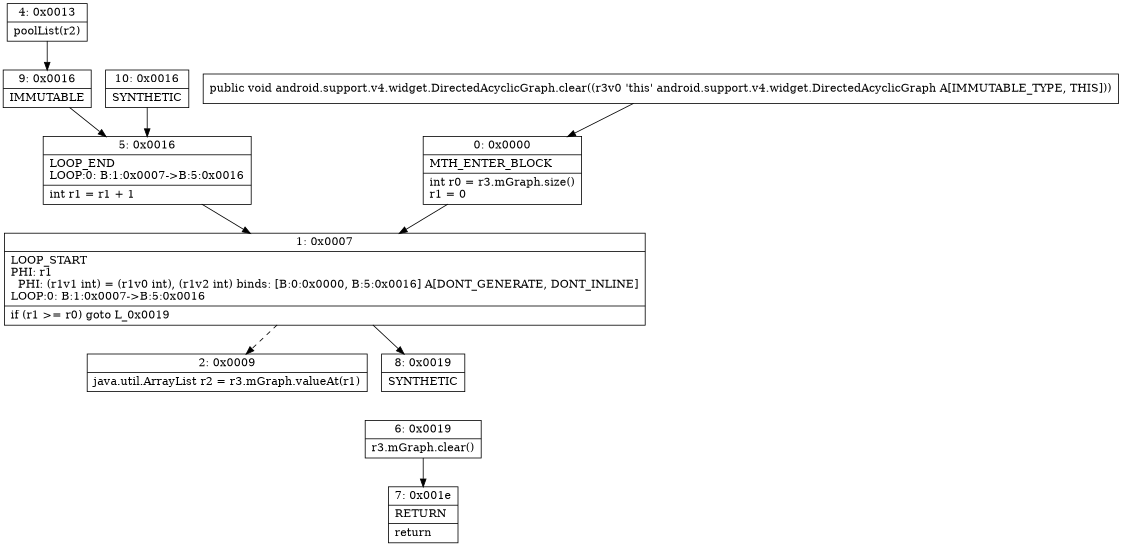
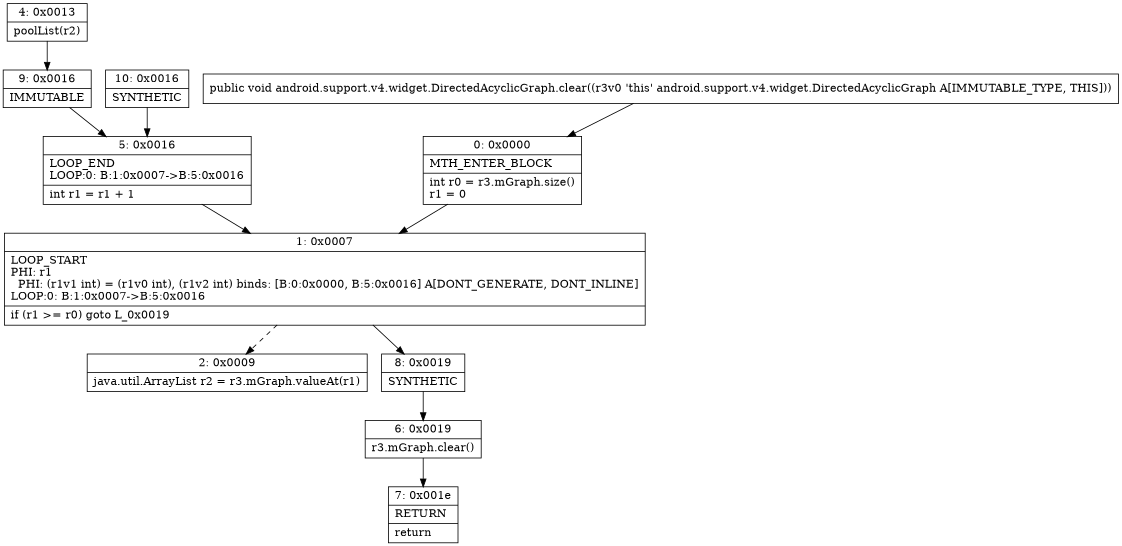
none -> (423, 402)
